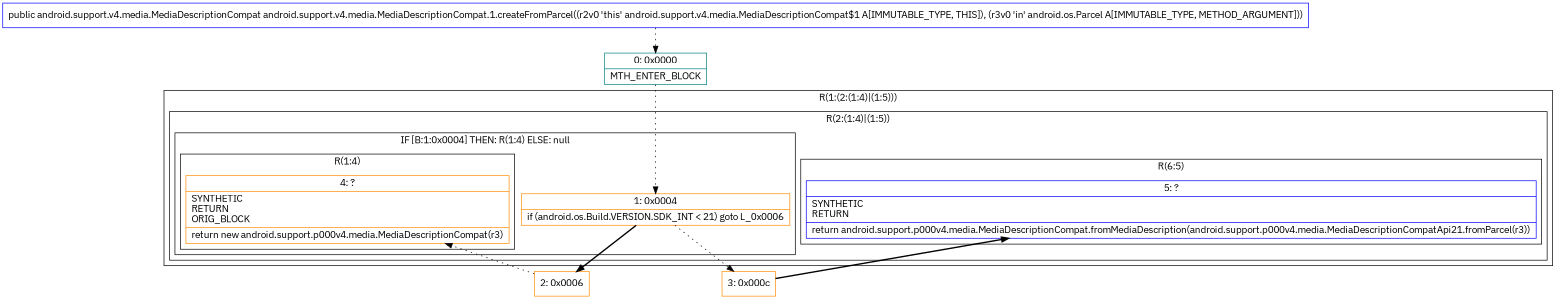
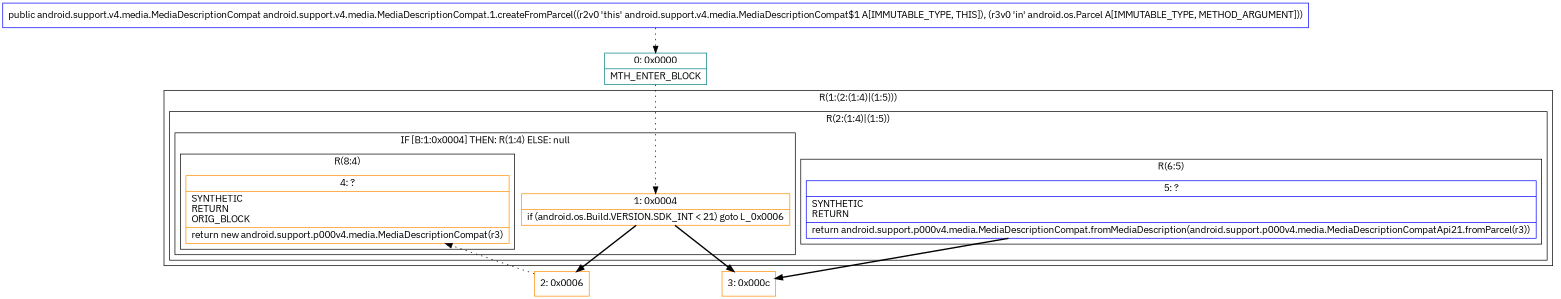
(347, 162) -> (347, 162)
(702, 246) -> (702, 246)
(905, 256) -> (907, 256)
